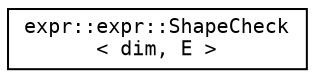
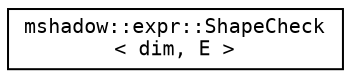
(157, 39) -> (175, 39)
